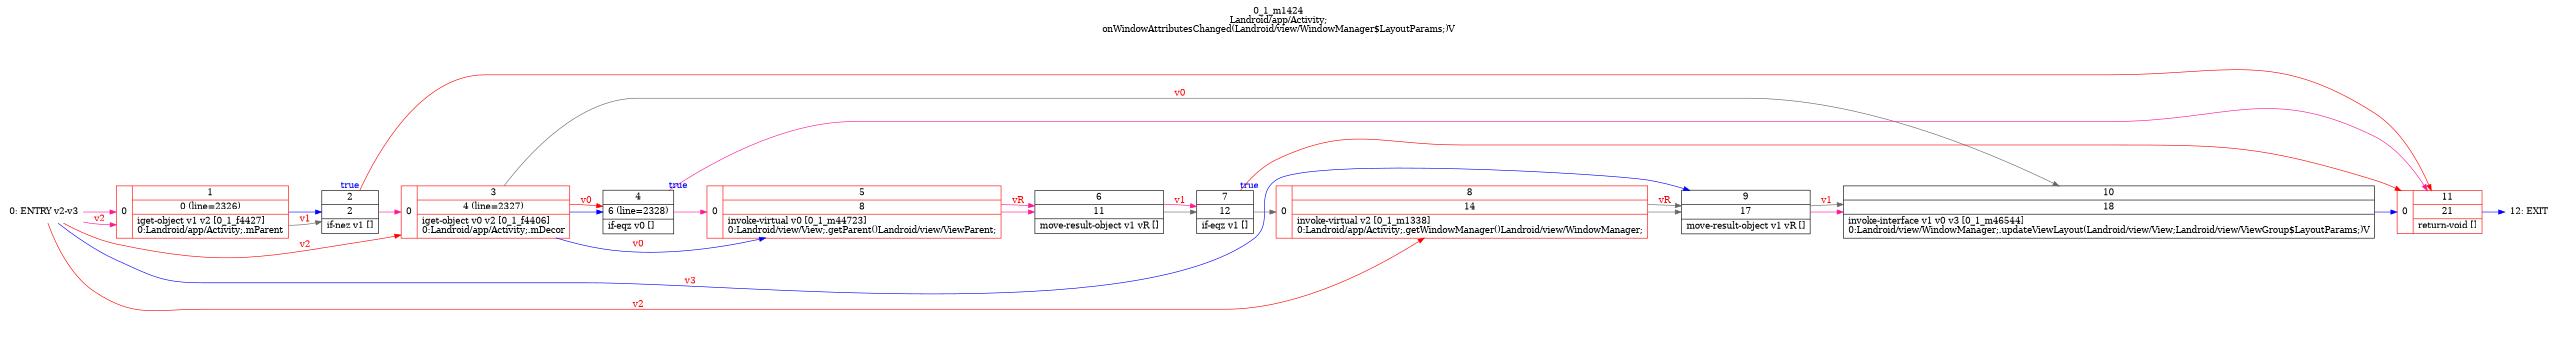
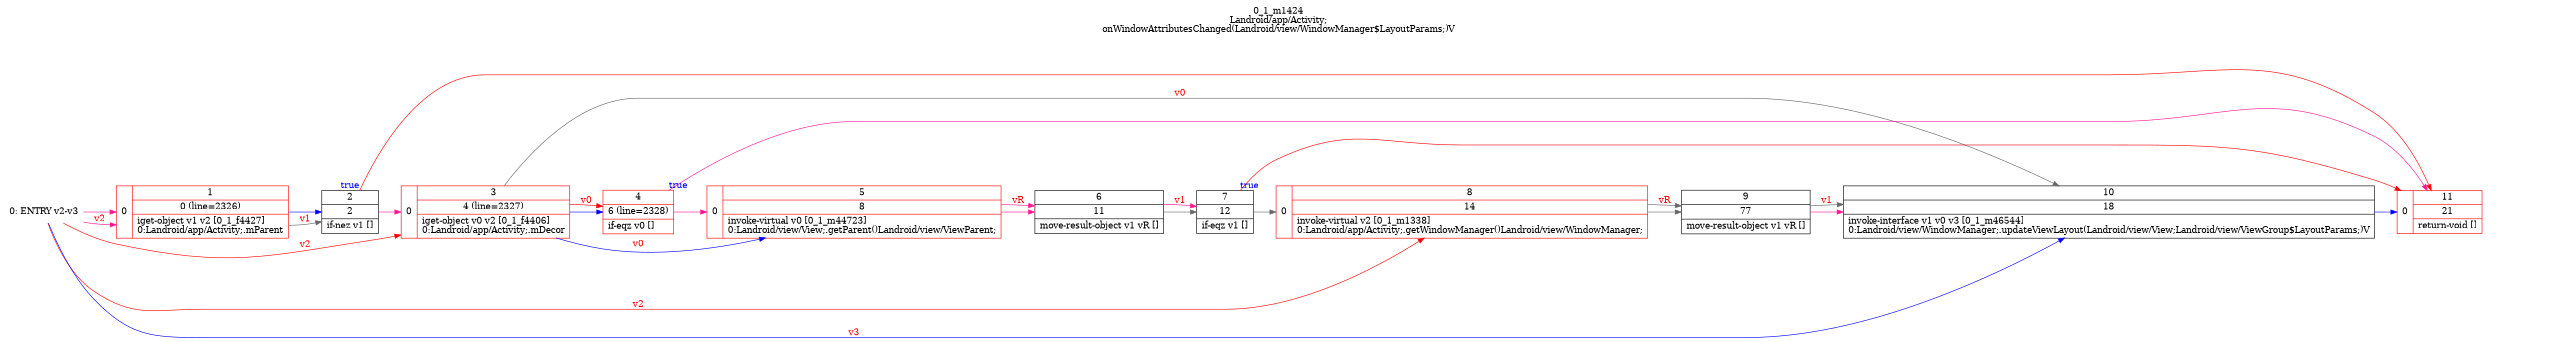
(1746, 211) -> (1746, 211)
(638, 212) -> (638, 212)
(2529, 212) -> none
(891, 293) -> (1035, 338)
